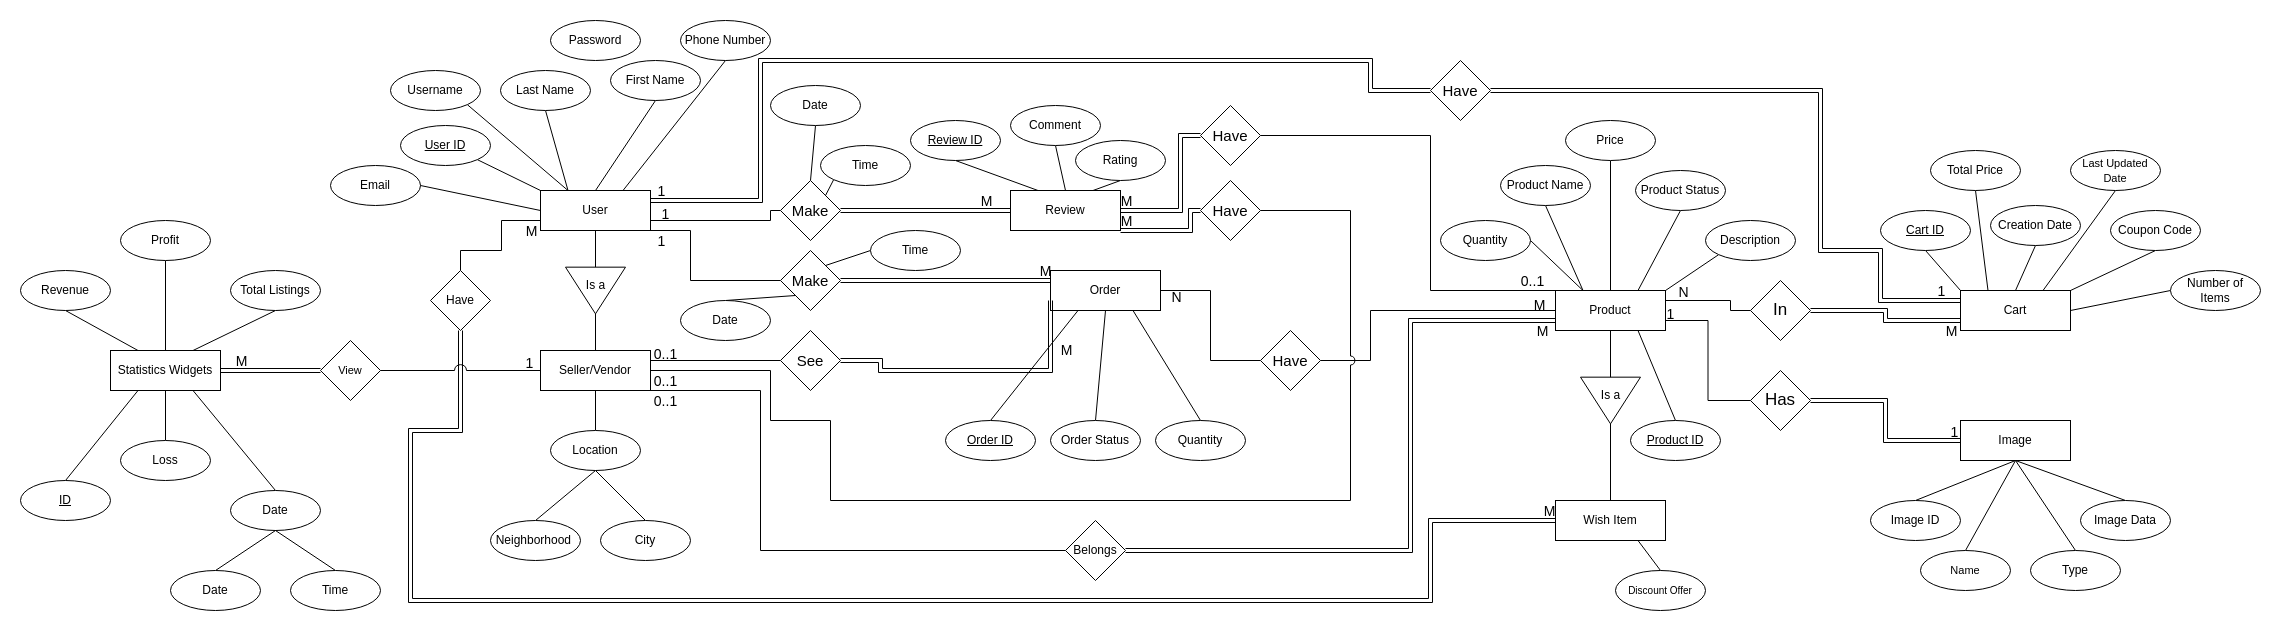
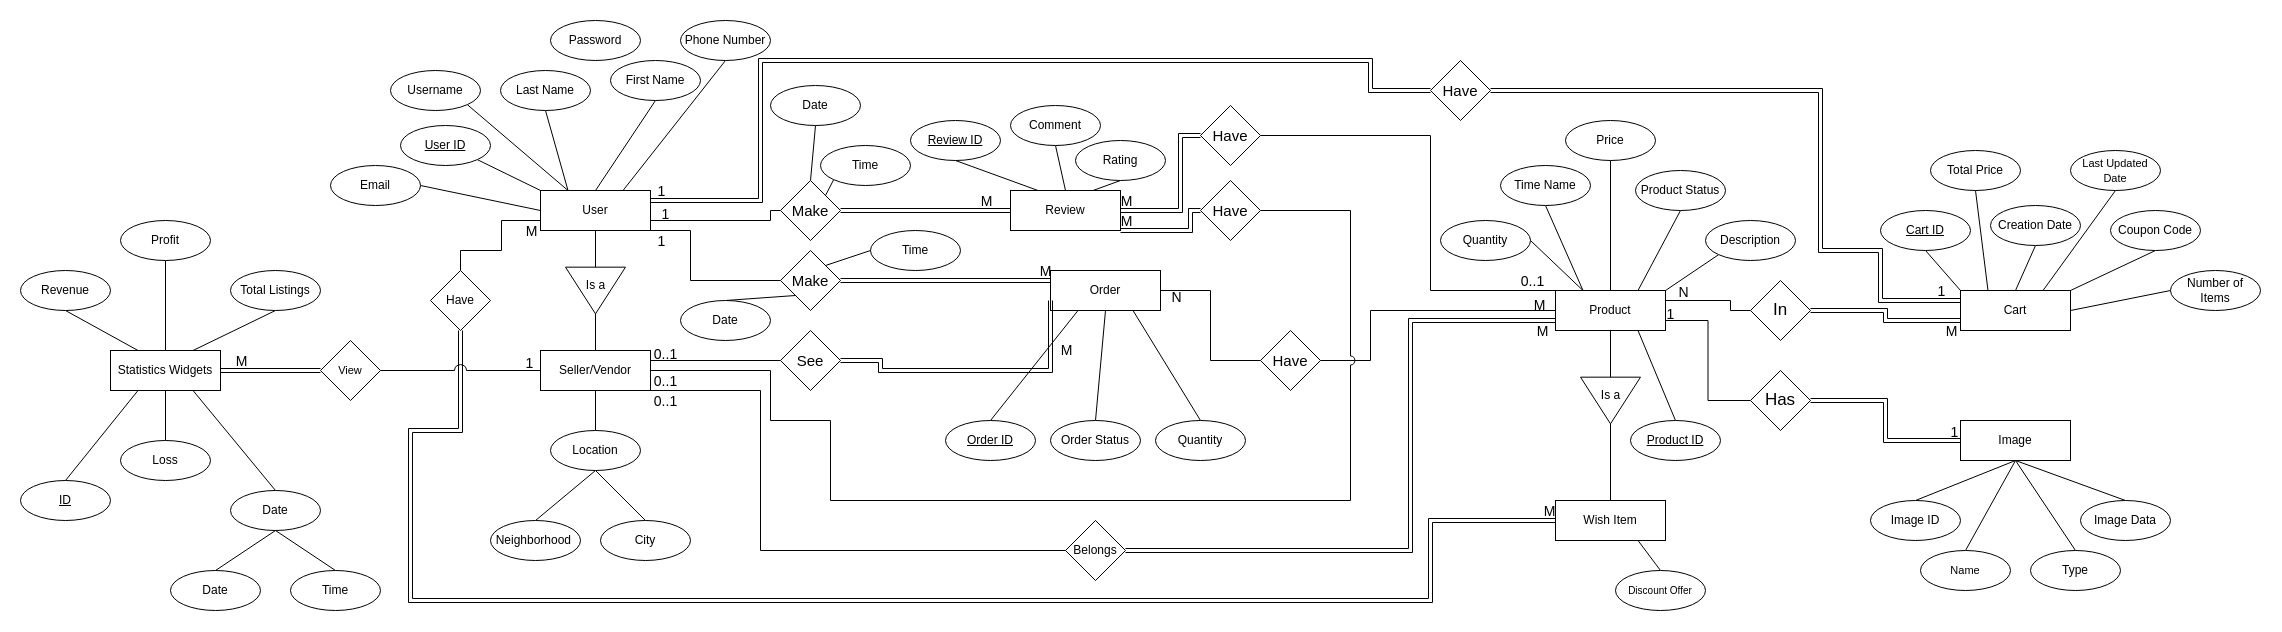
(1546, 186) -> (1546, 186)
